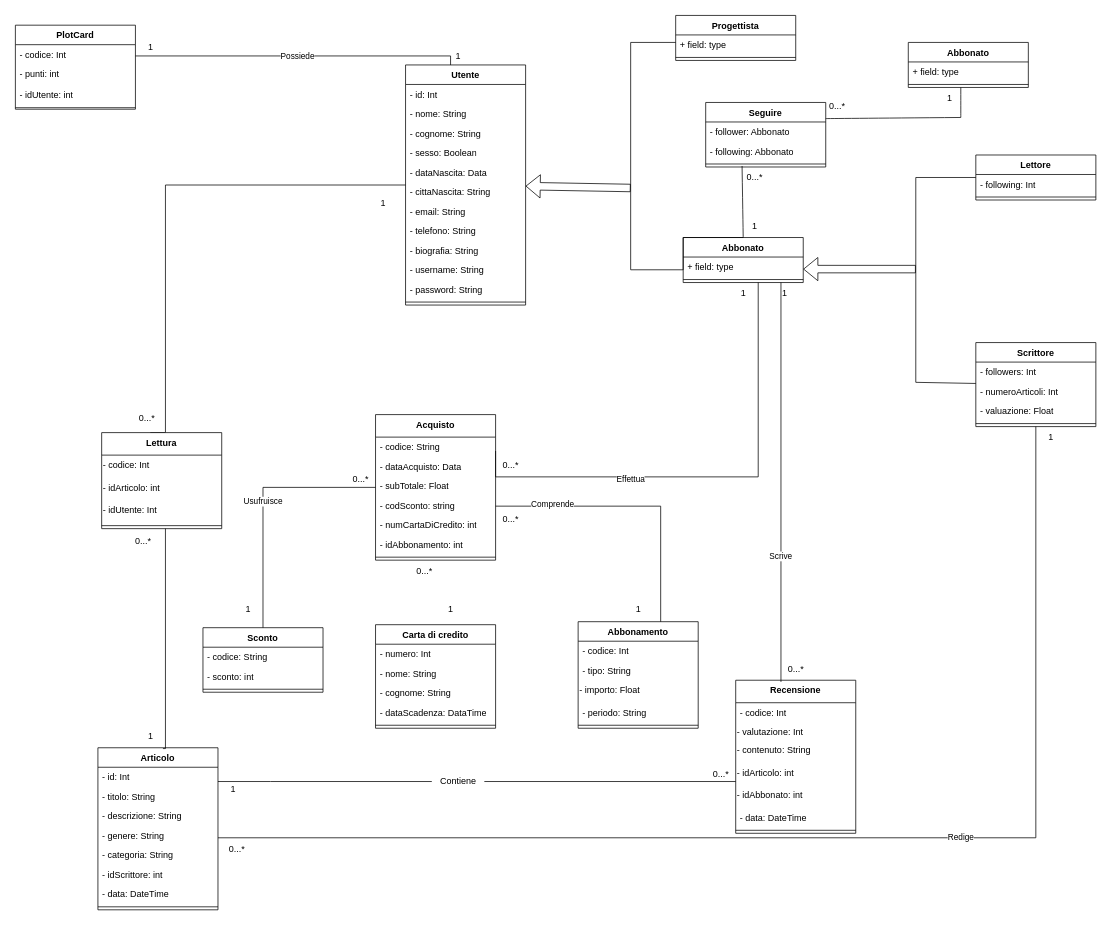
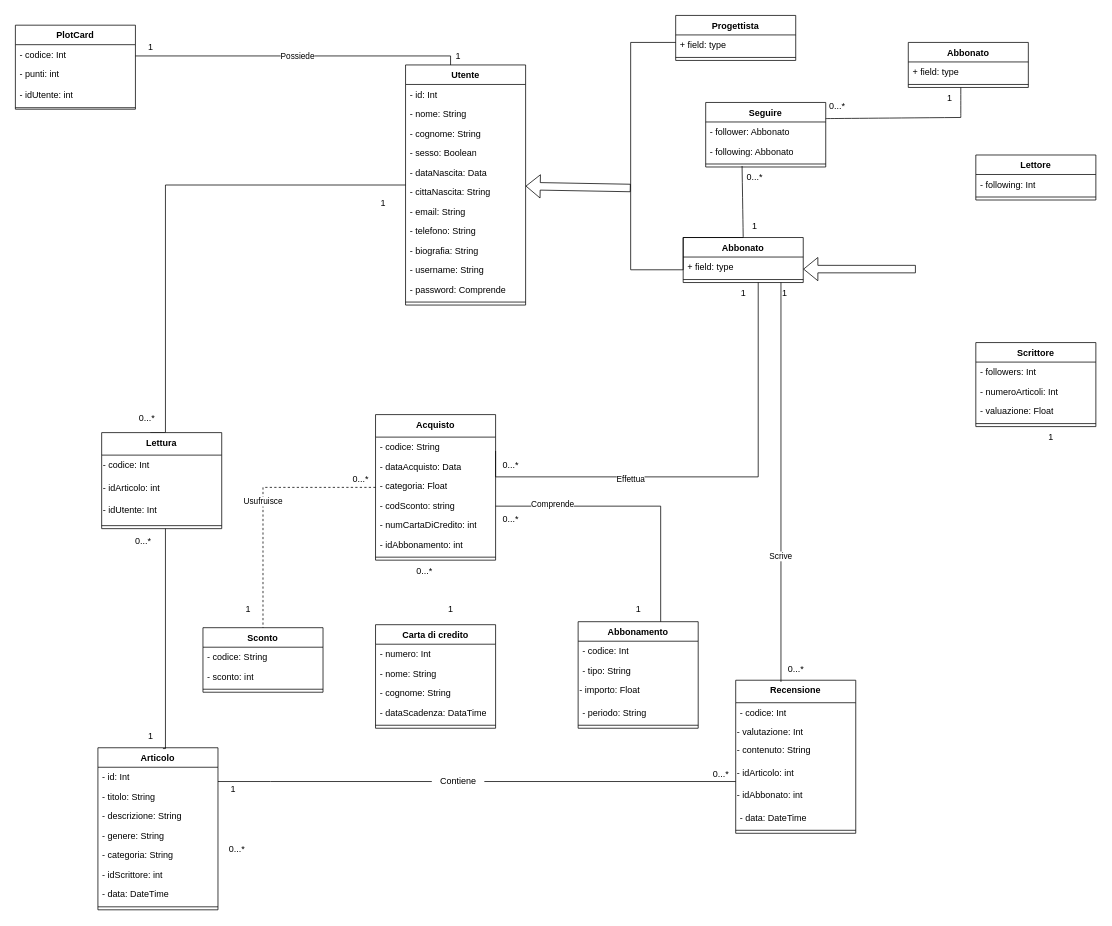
(451, 290) -> (459, 290)
(915, 357) -> none
(419, 487) -> (419, 487)
(263, 566) -> (263, 566)
(831, 837) -> none
